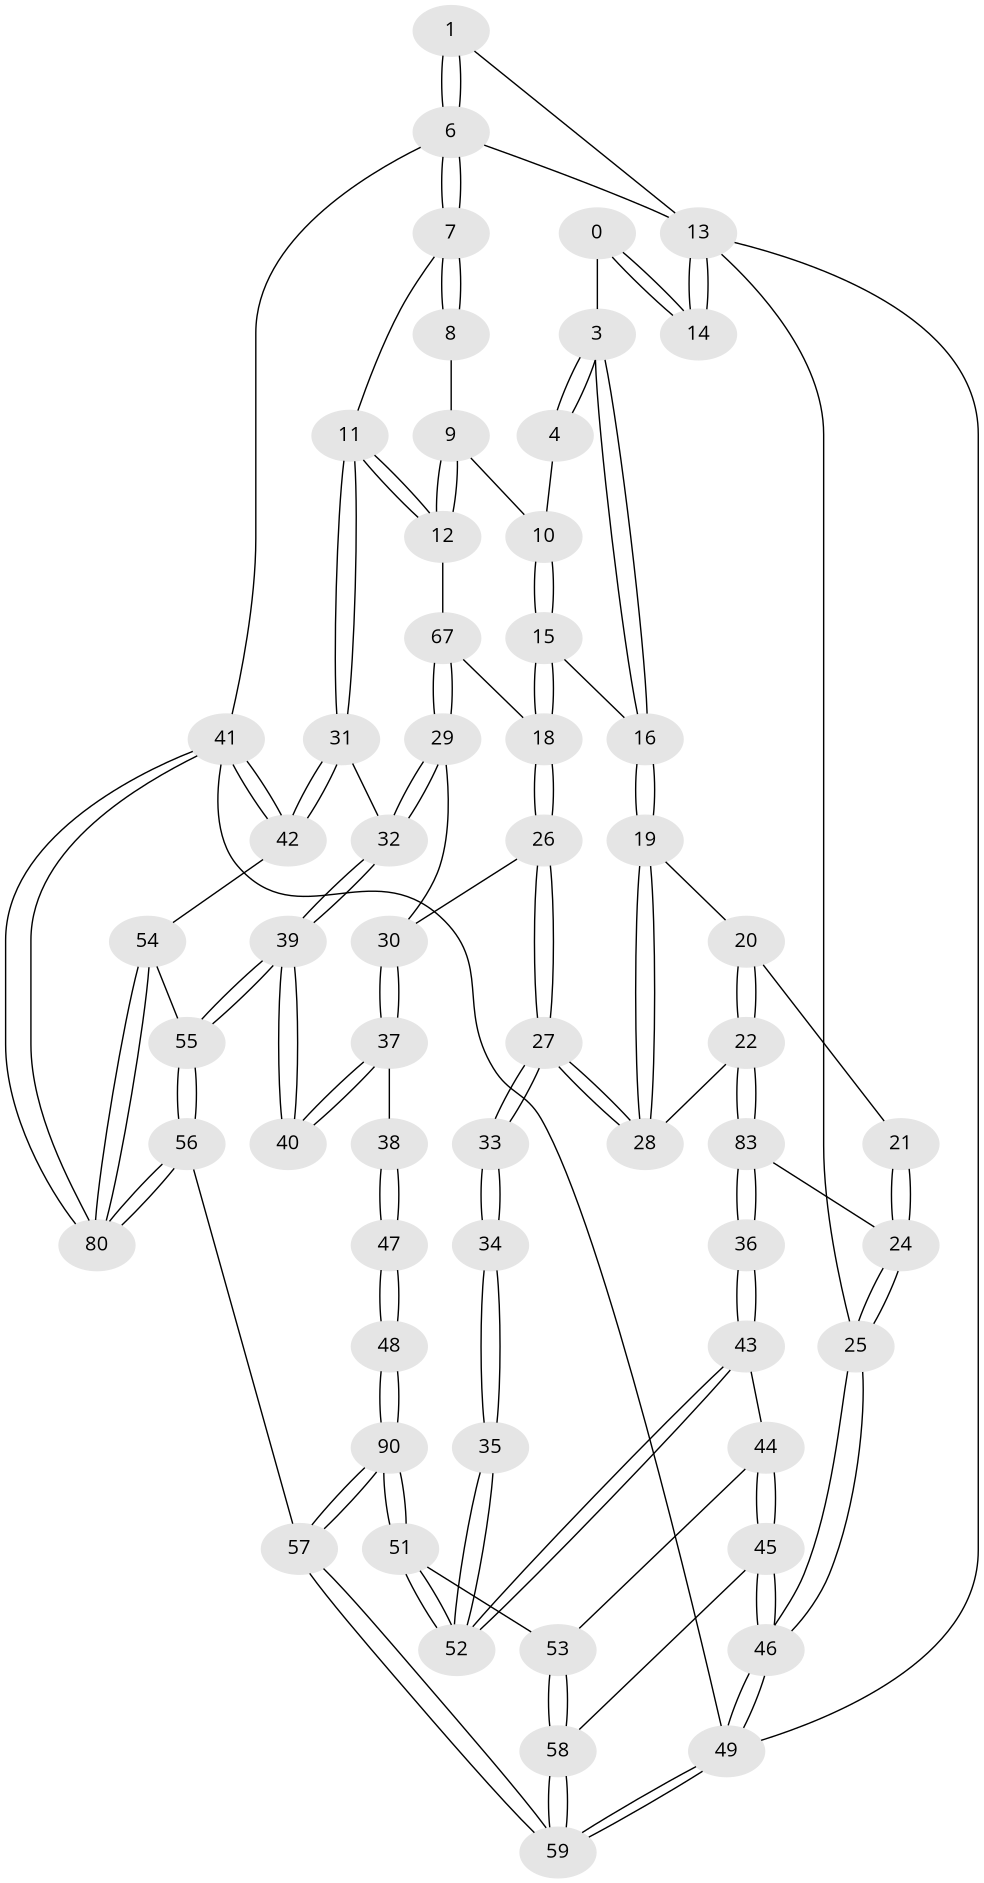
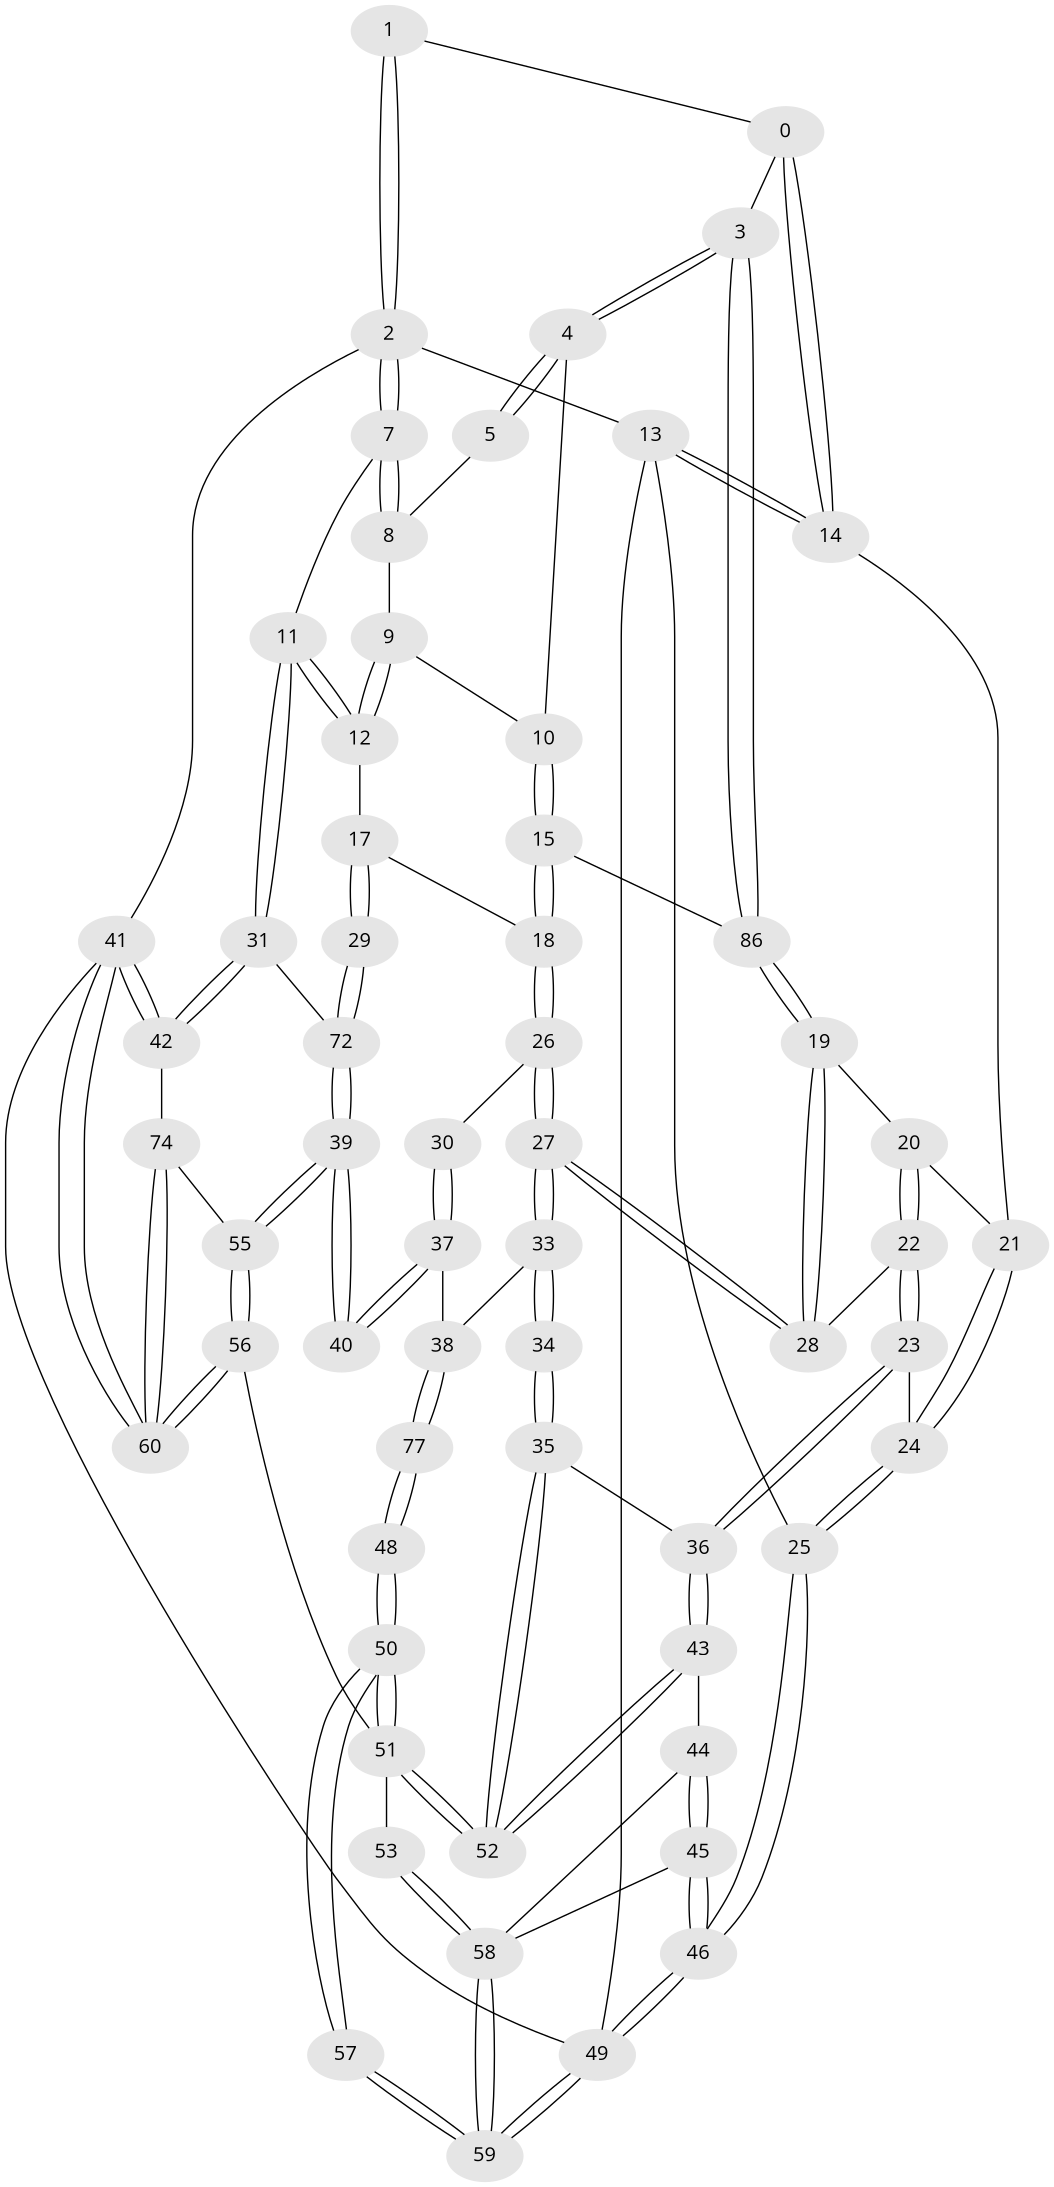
(451, 132) -> (389, 335)
(575, 132) -> (588, 82)
none -> (491, 436)
(443, 638) -> (360, 841)
(645, 739) -> (752, 942)
(389, 841) -> (342, 1043)
(445, 847) -> none
none -> (998, 859)
(148, 942) -> (162, 1144)
(746, 1144) -> (909, 1347)
(97, 1245) -> (150, 1448)
(389, 1245) -> (415, 1448)
none -> (494, 1296)
(243, 1347) -> (291, 1556)
(389, 1448) -> (387, 1650)
none -> (611, 1492)
(662, 1549) -> (592, 1853)
